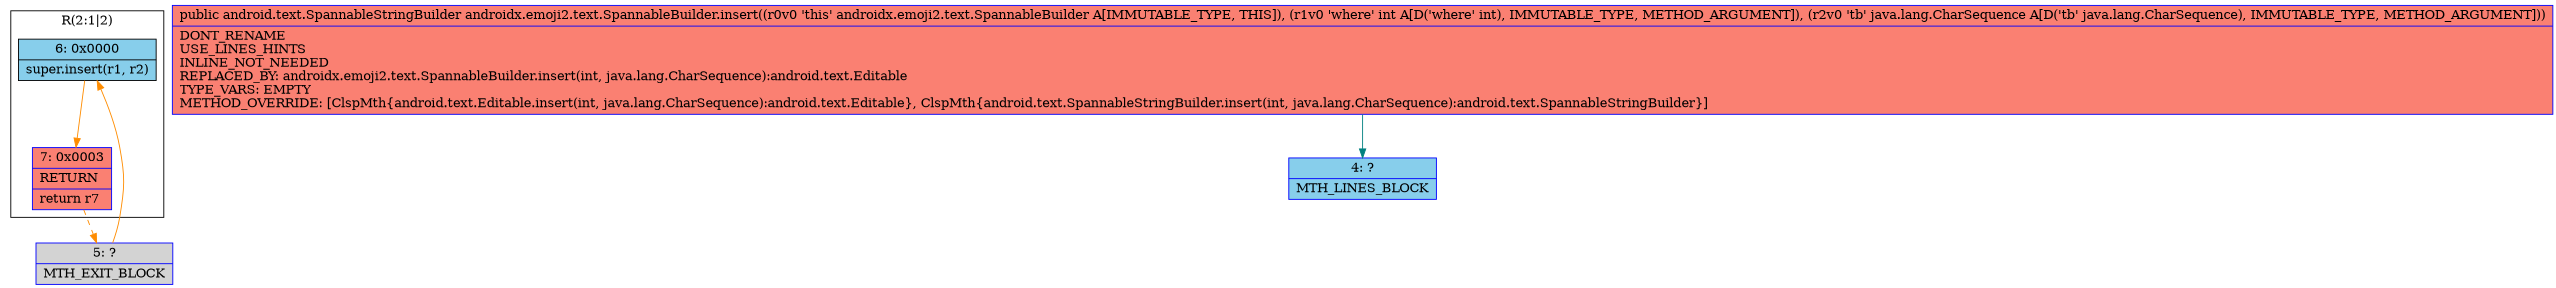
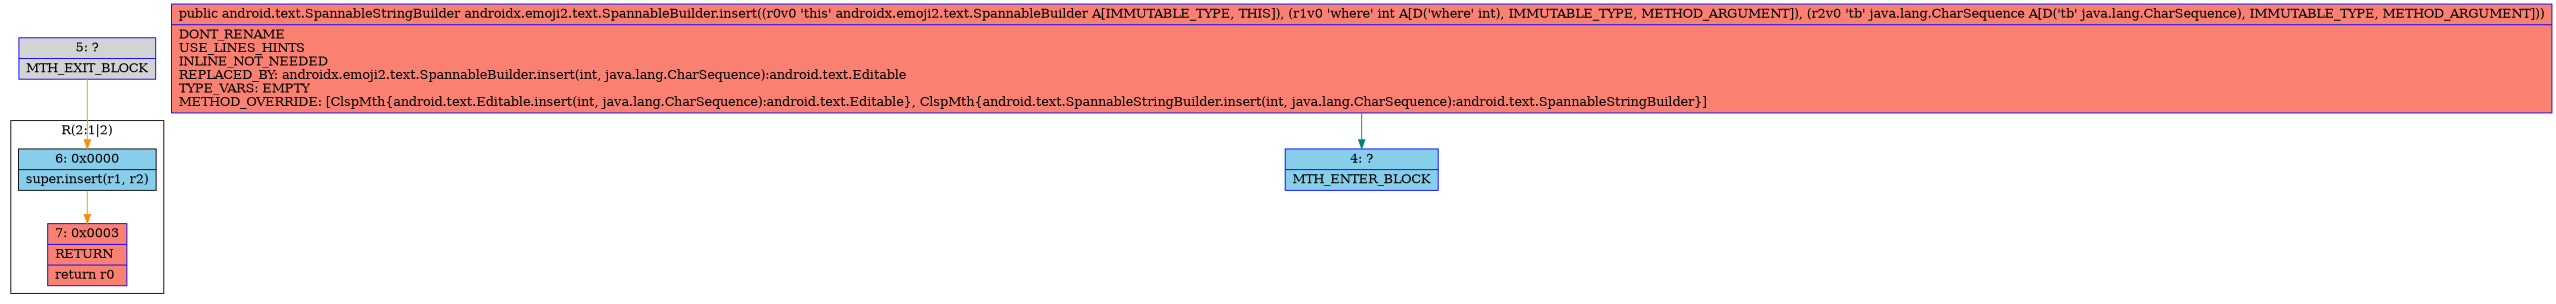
(1363, 189) -> (1362, 180)
(70, 199) -> (85, 275)
(89, 223) -> none
